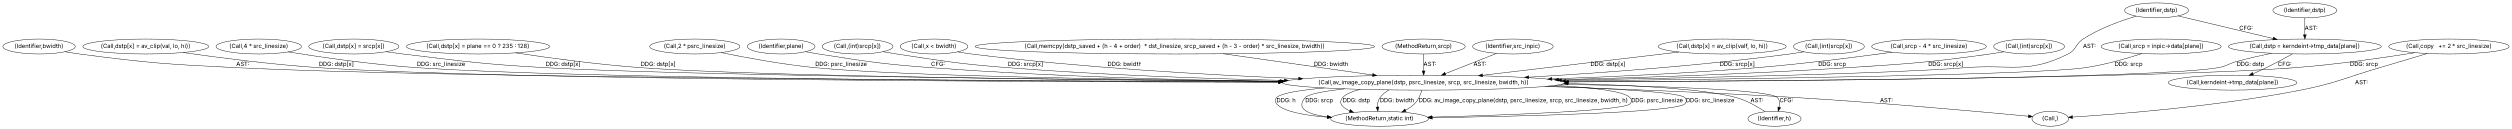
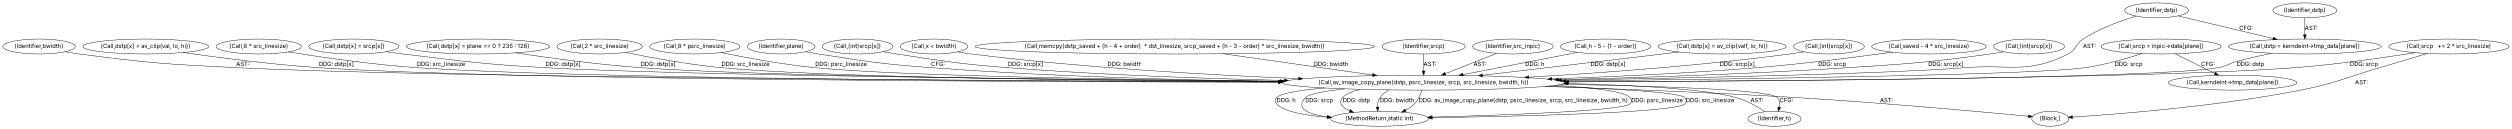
(259, 47) -> (259, 47)
none -> (600, 47)
(695, 47) -> (695, 47)
(1424, 47) -> (1424, 47)
none -> (1606, 47)
(1929, 47) -> (1929, 47)
(2449, 47) -> (2449, 47)
(2273, 64) -> (2195, 64)
(2050, 119) -> (2050, 119)
